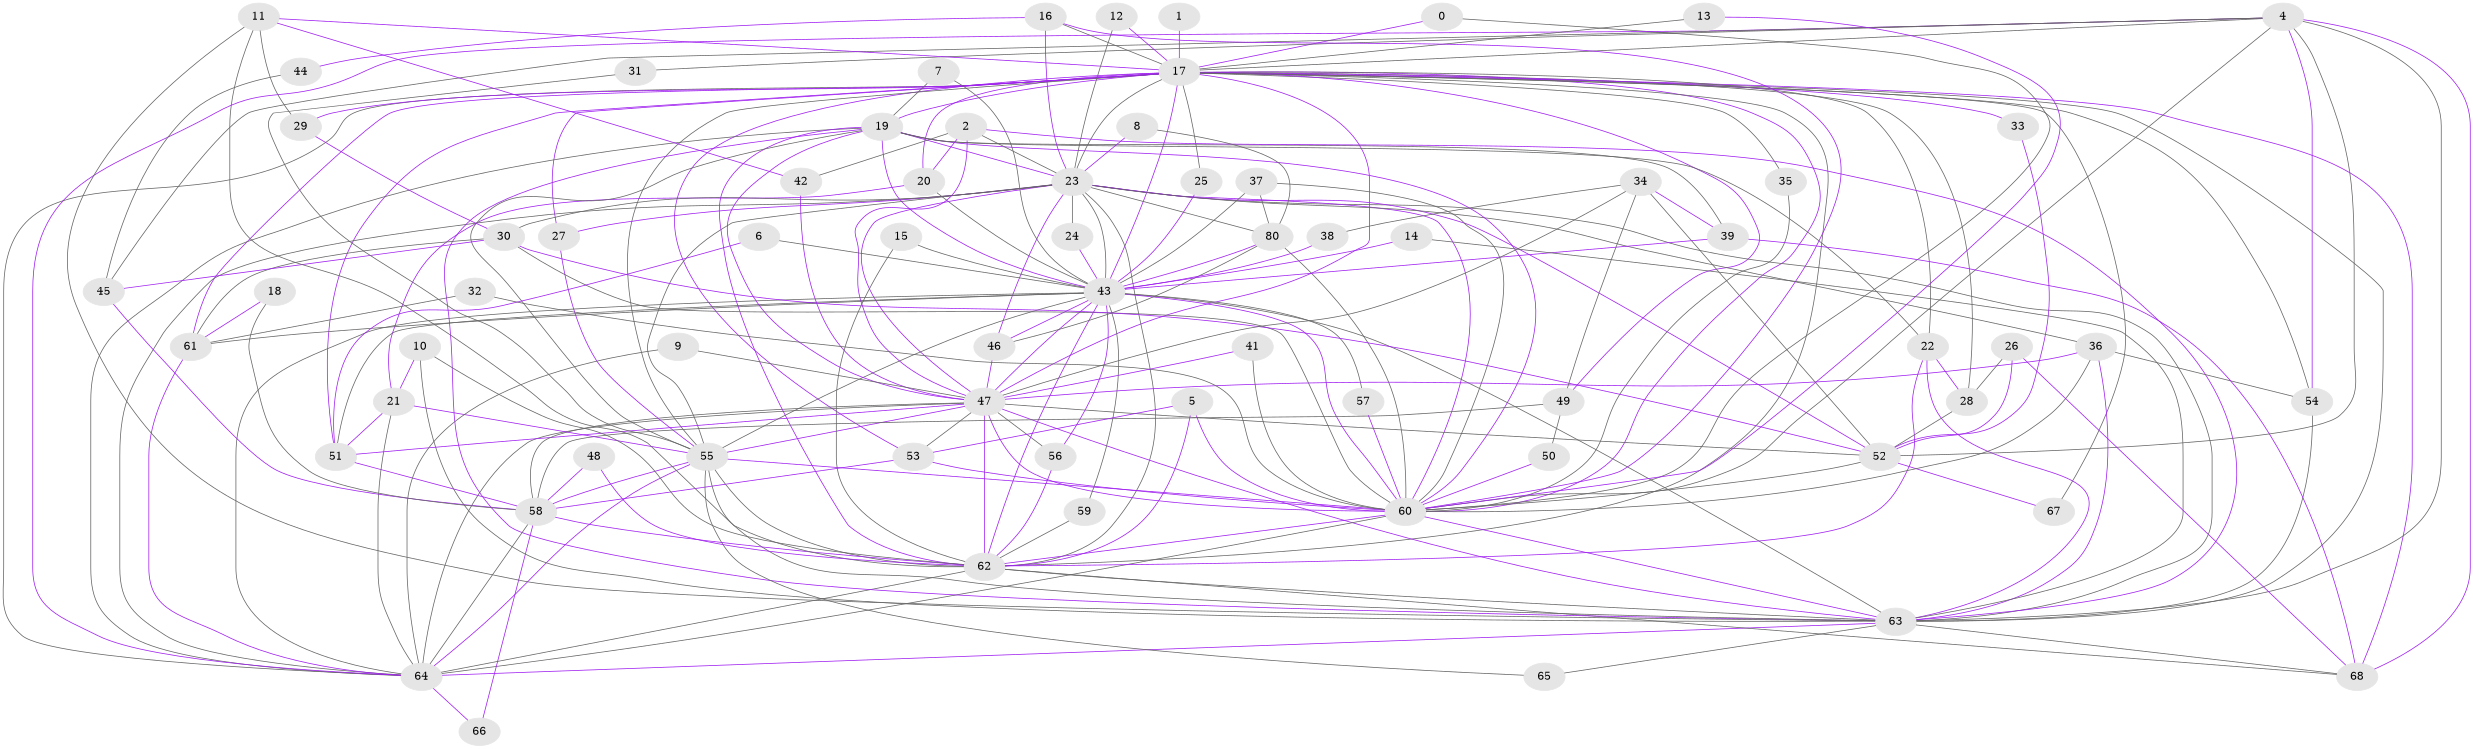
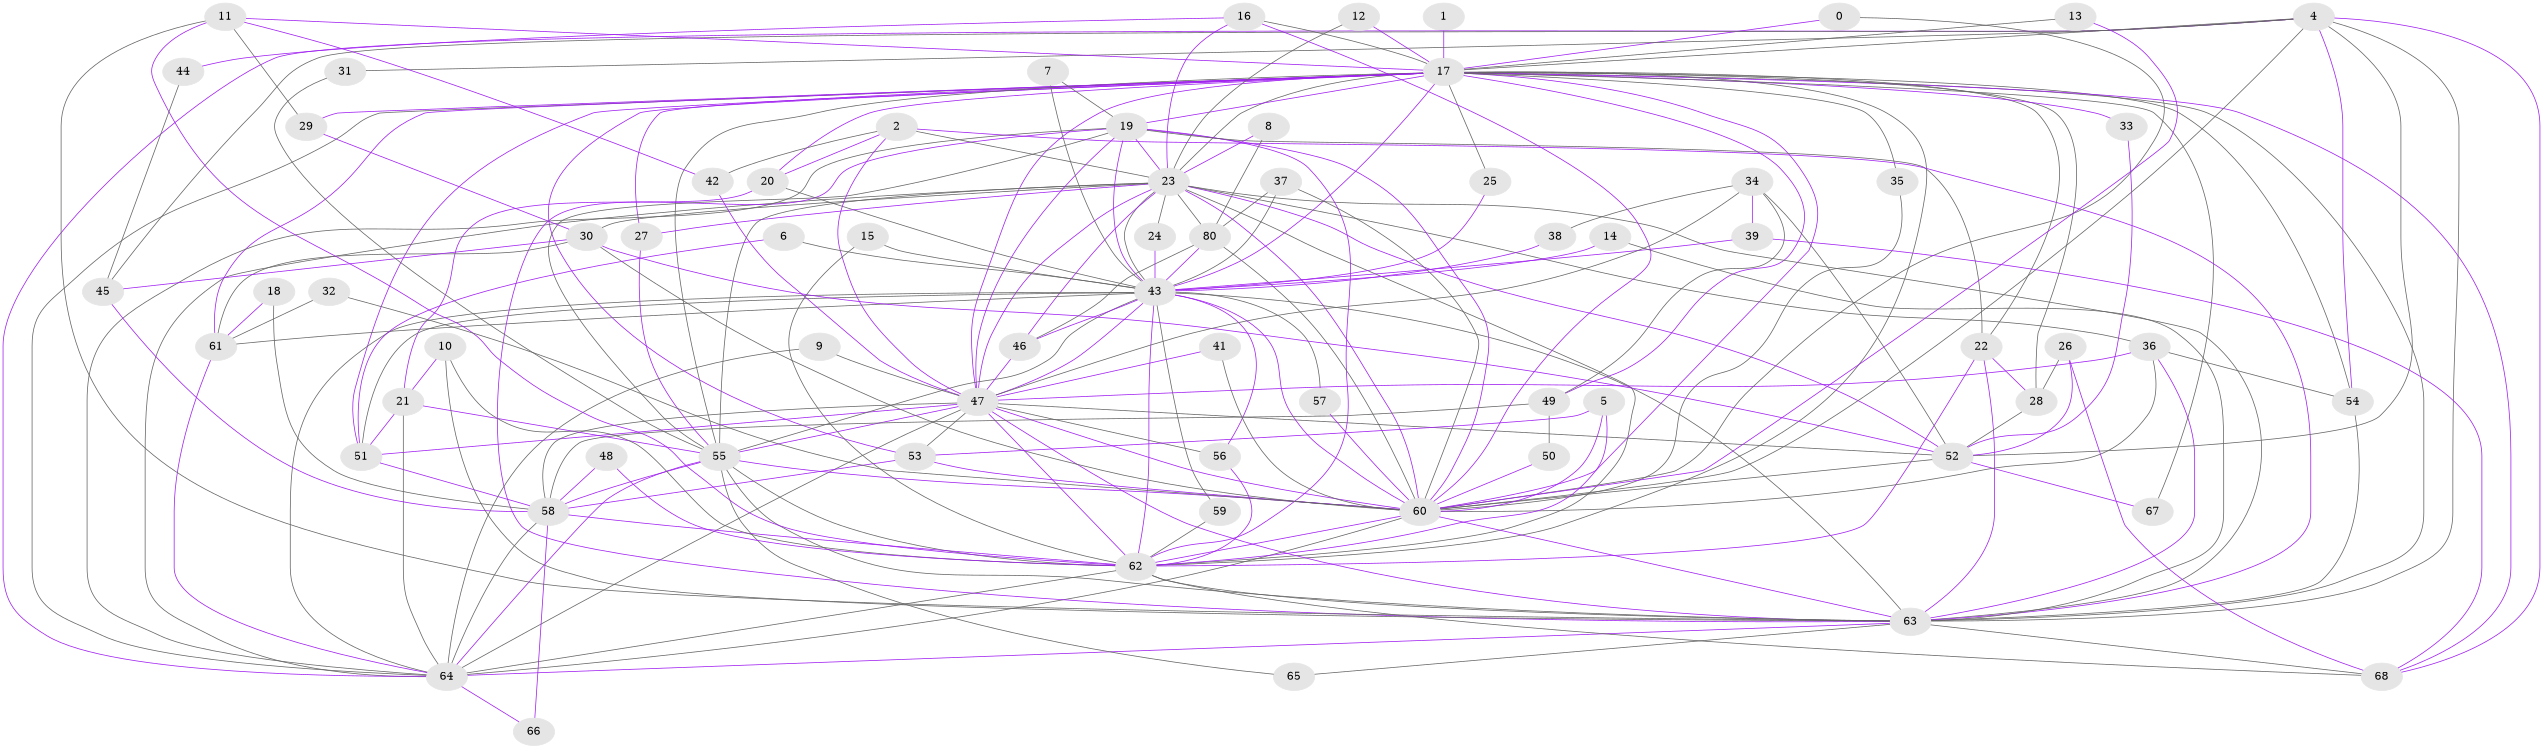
(1324, 145) -> none
(509, 376) -> (551, 396)
